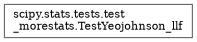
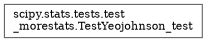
(98, 21) -> (103, 21)
